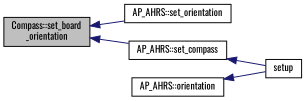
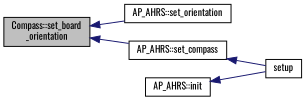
(178, 87) -> (178, 87)
